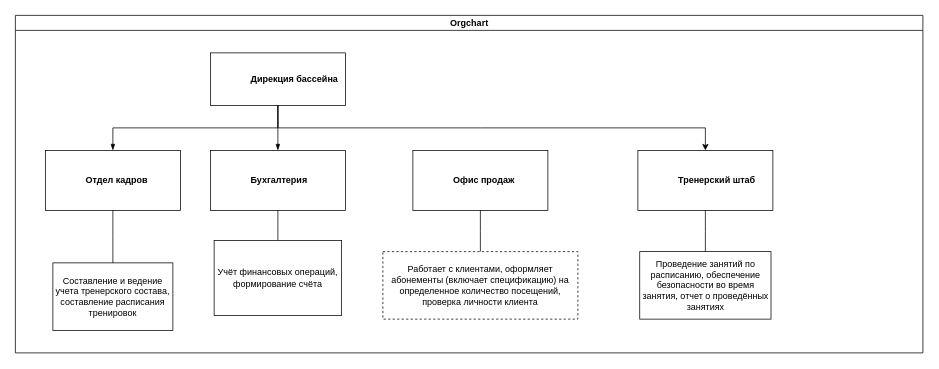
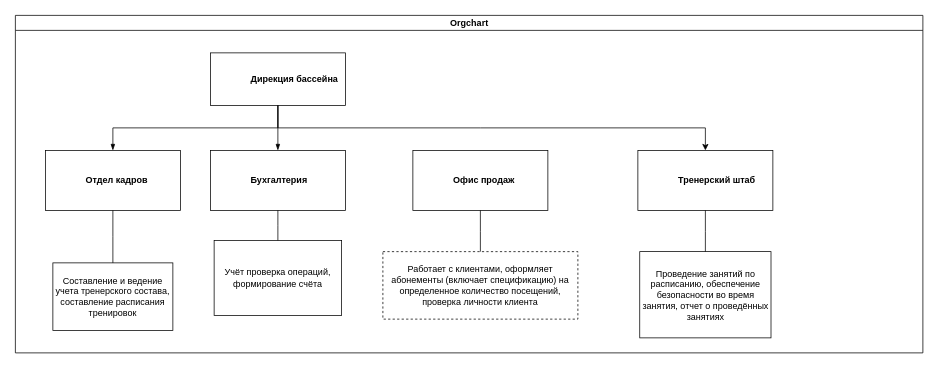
(278, 278) -> (278, 278)
(705, 285) -> (705, 295)
